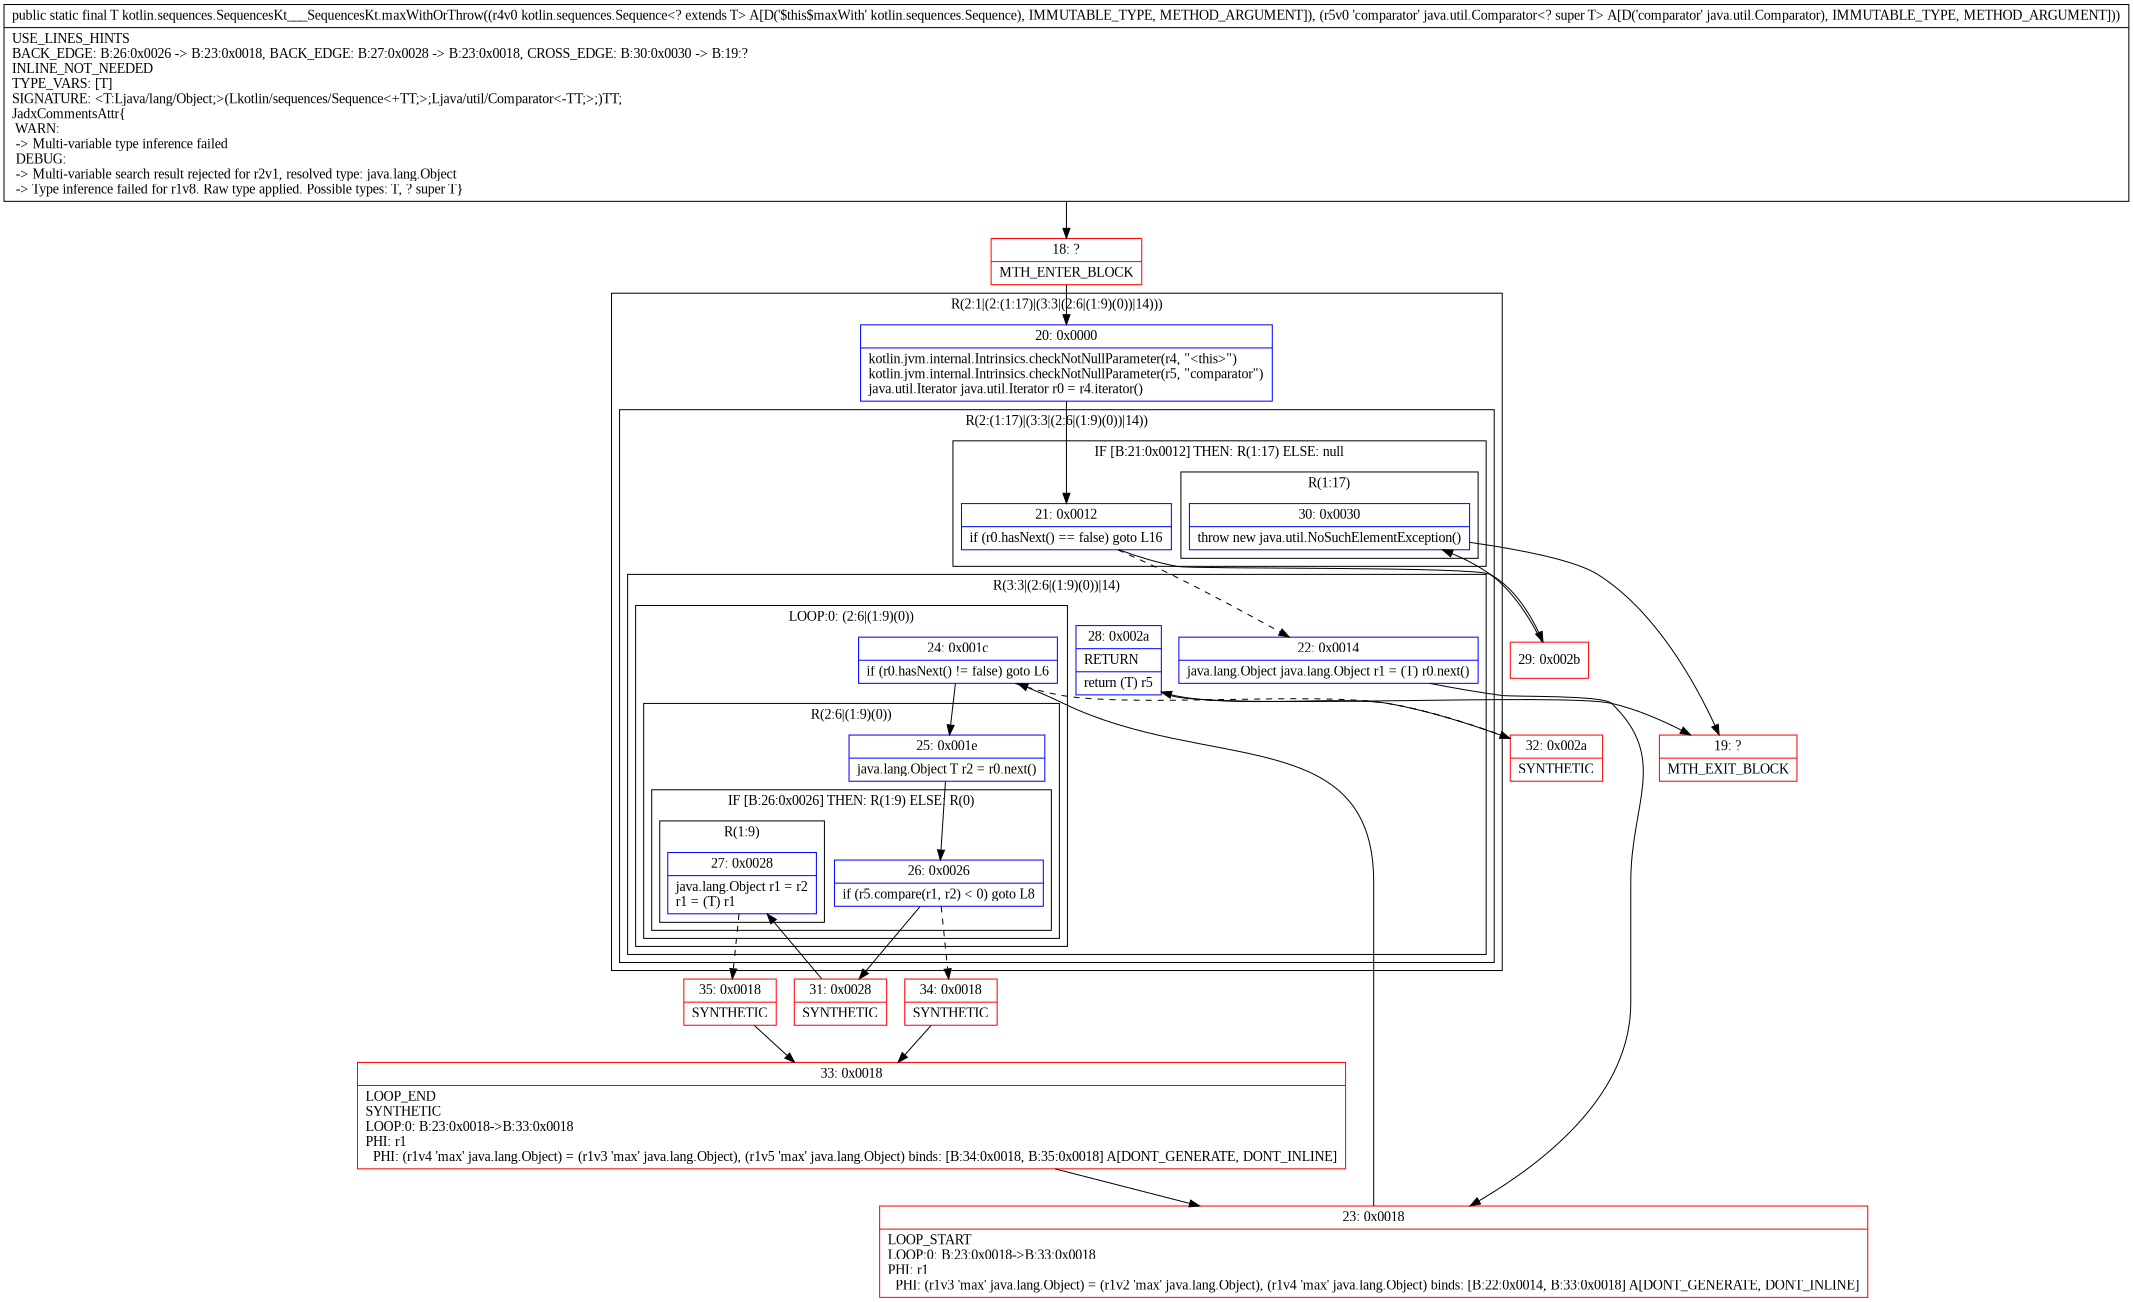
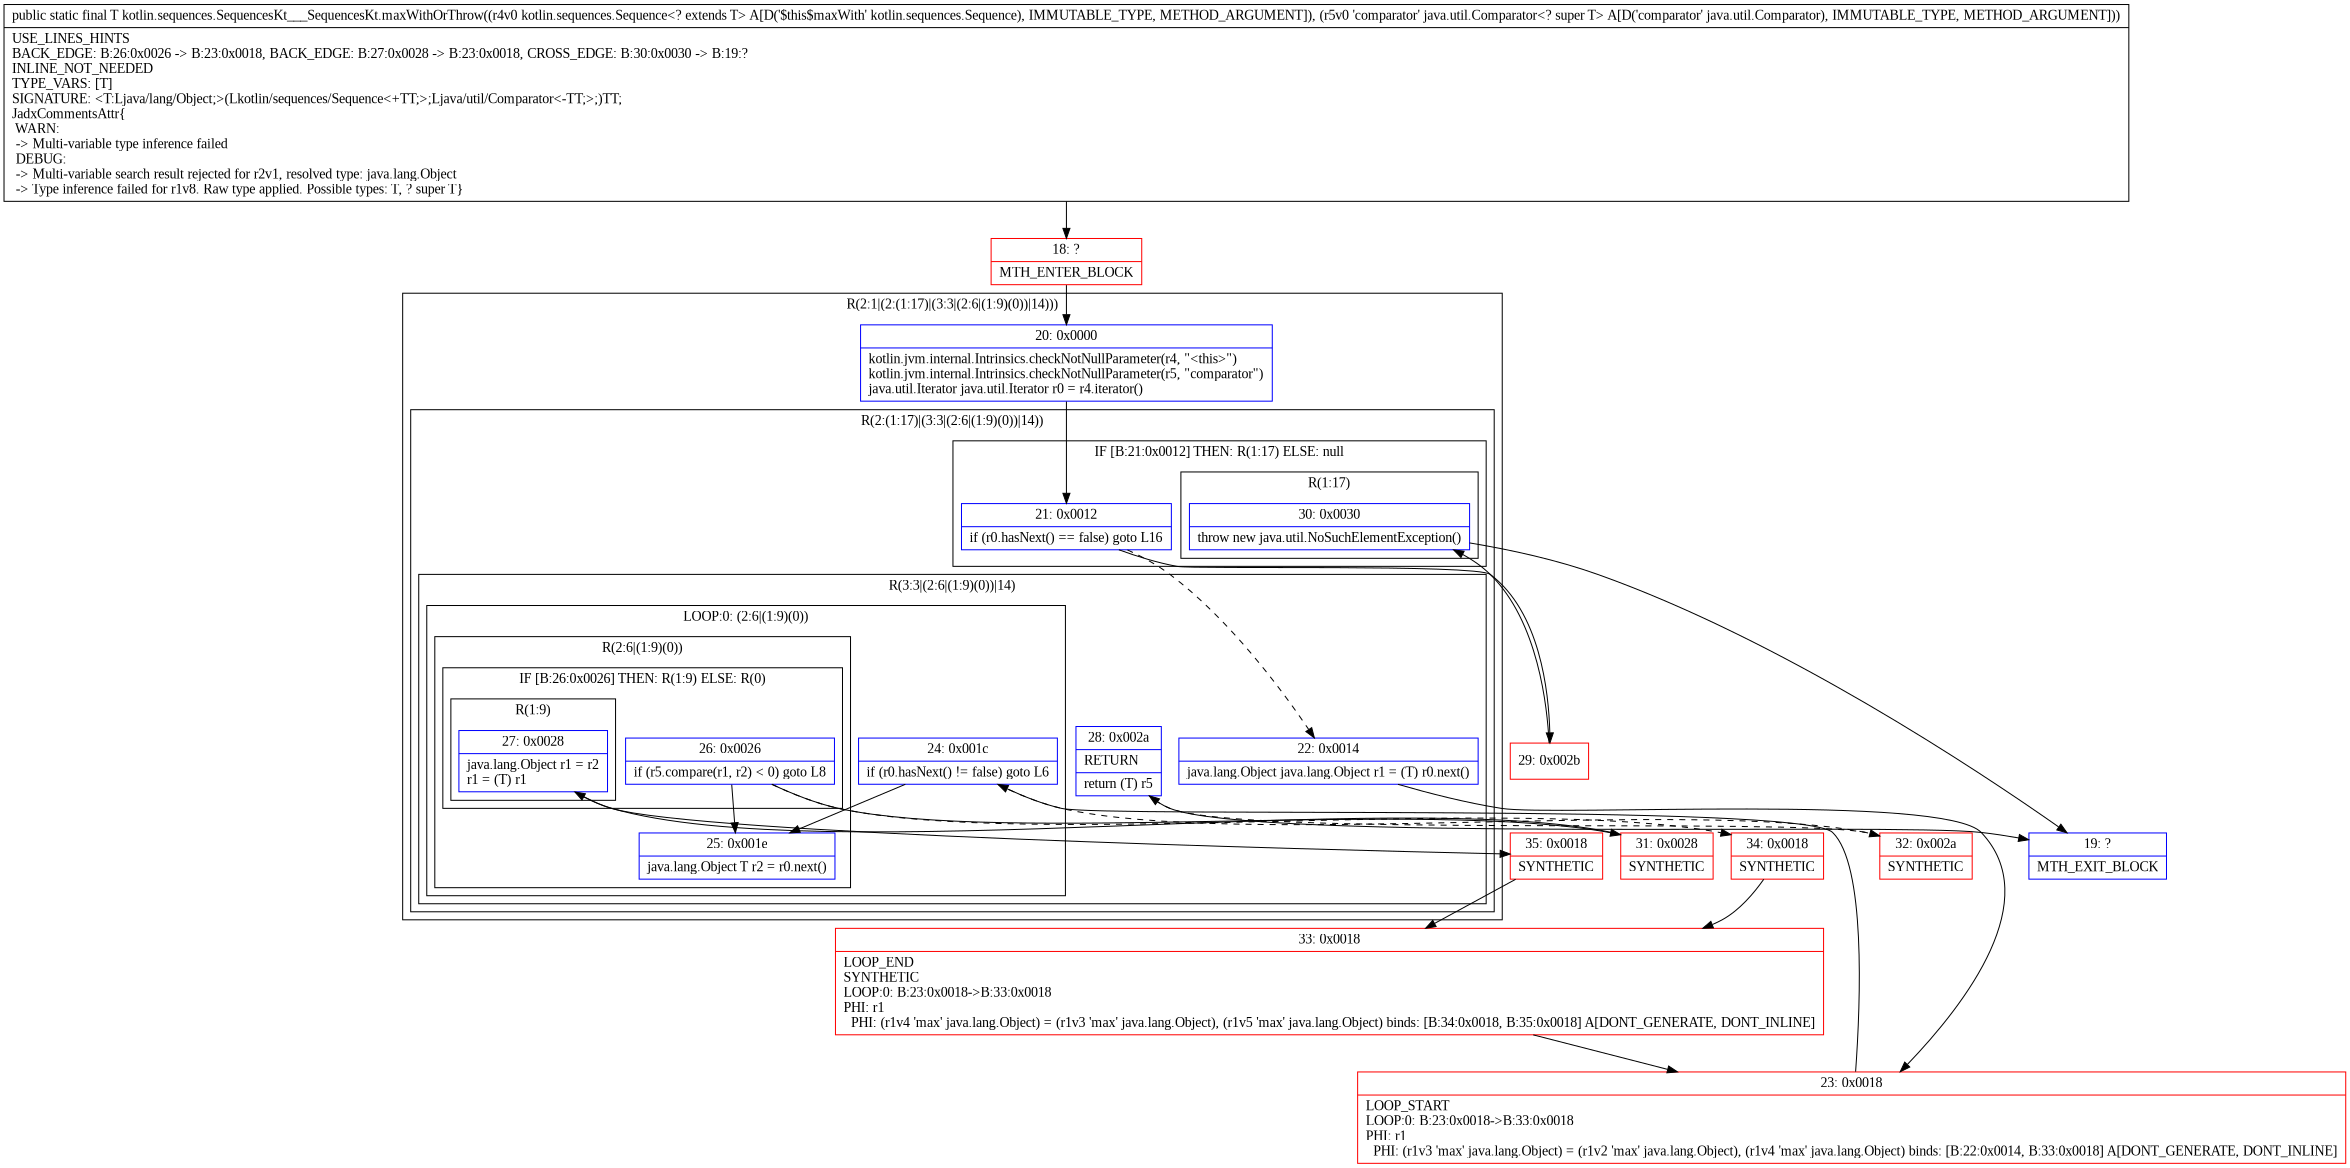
(1343, 701) -> (1518, 826)
(1728, 758) -> (2098, 856)
(943, 816) -> (733, 802)
(736, 941) -> (1035, 840)
